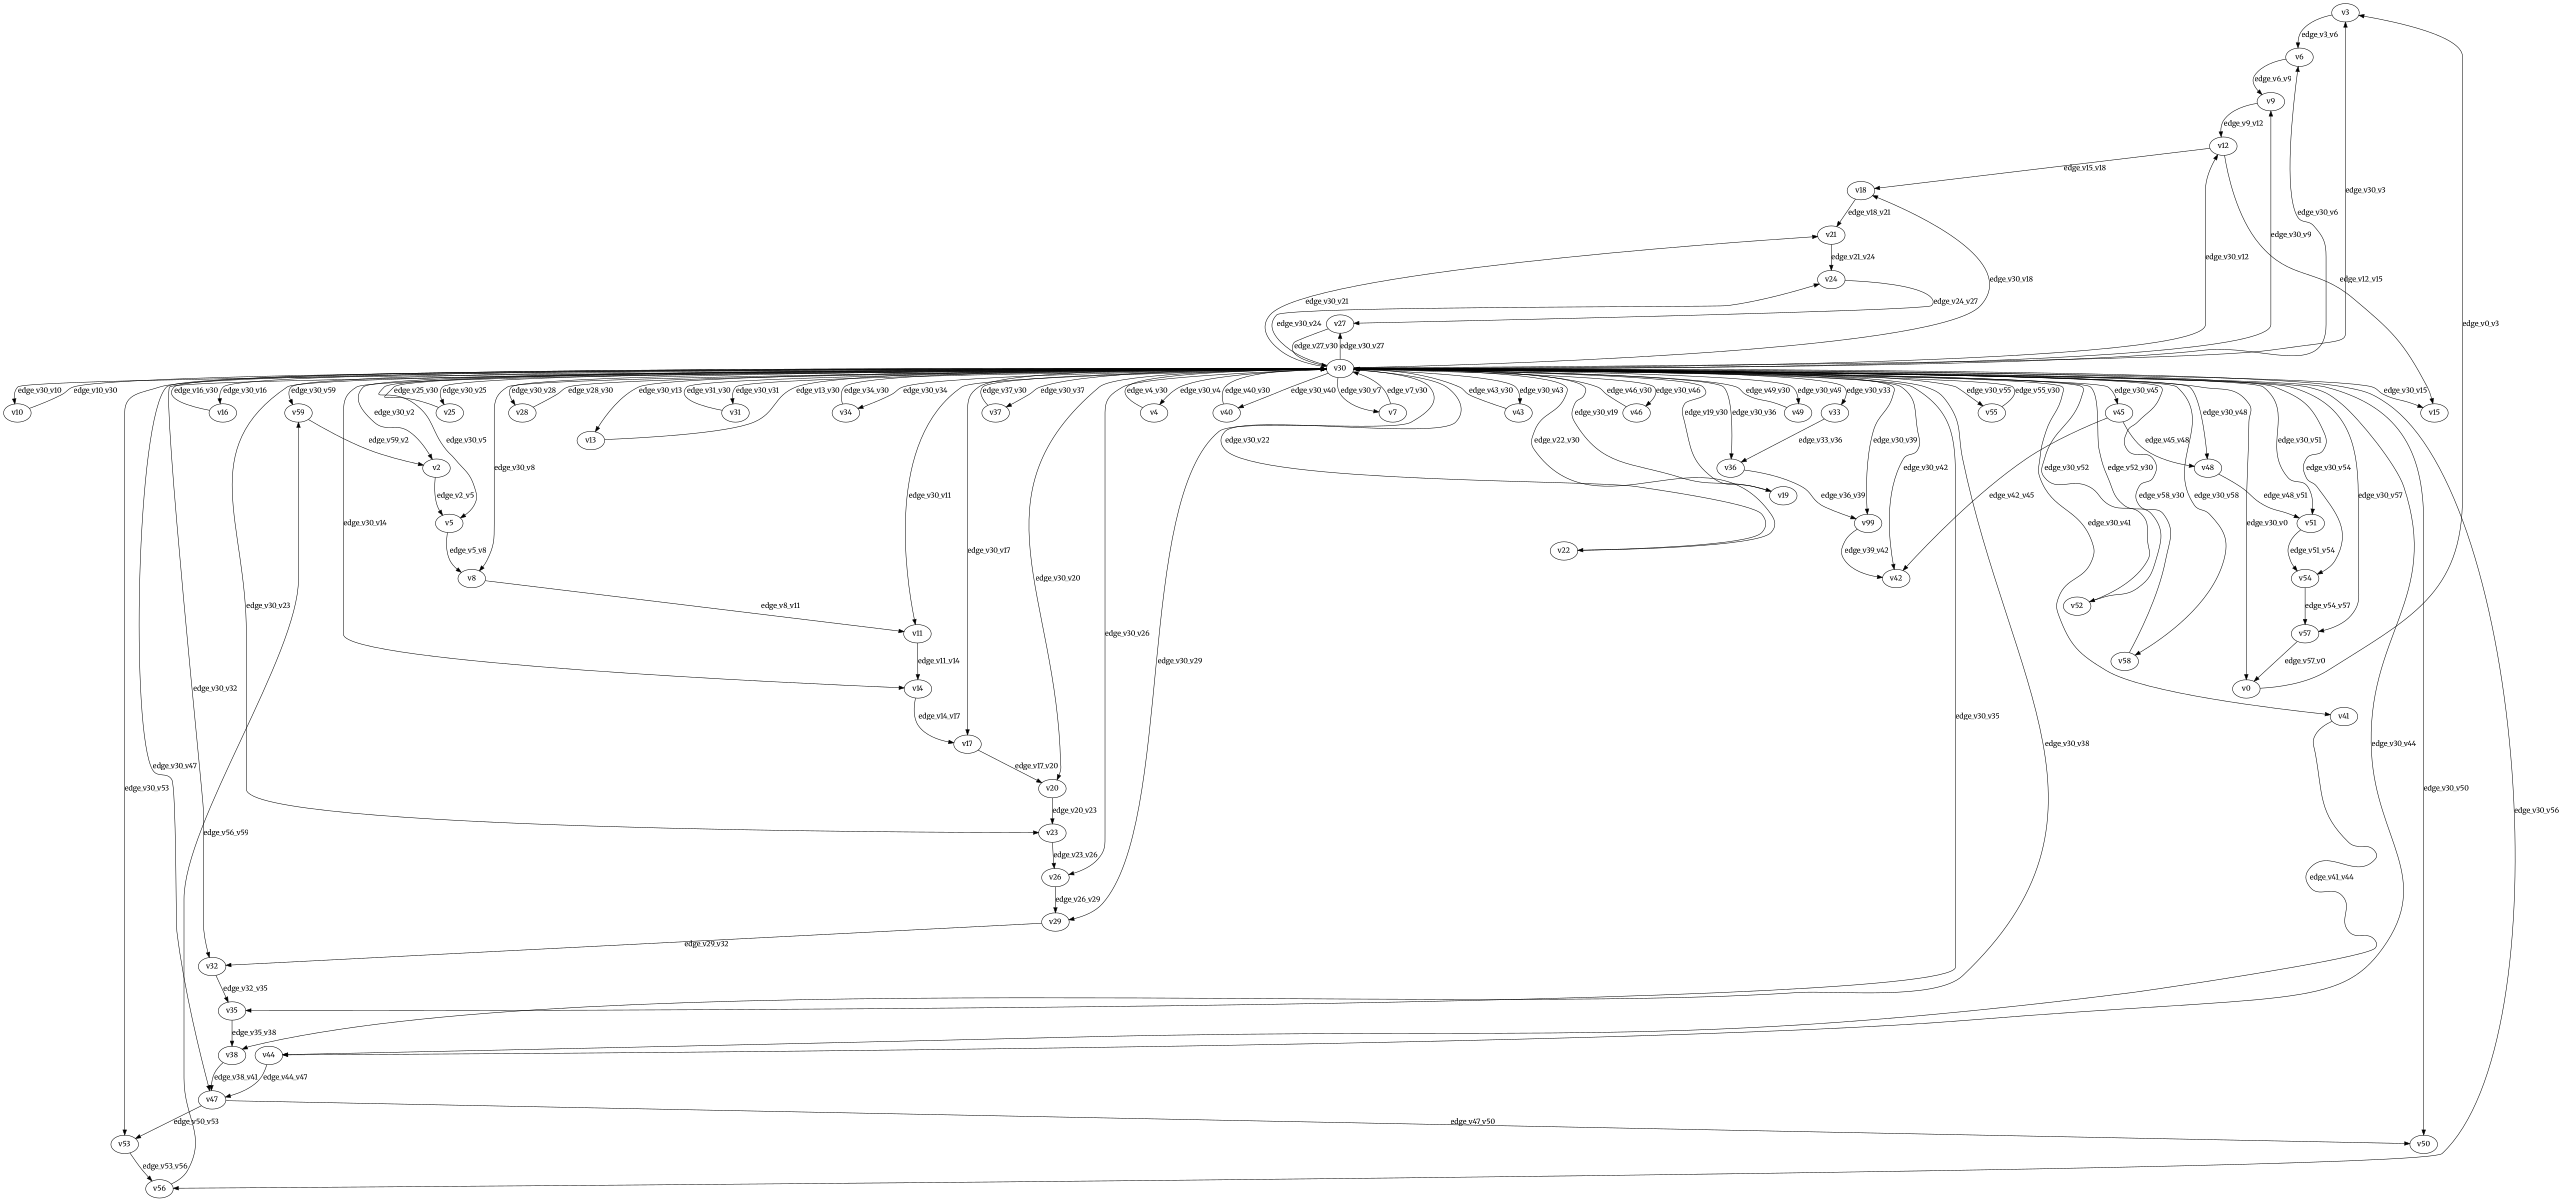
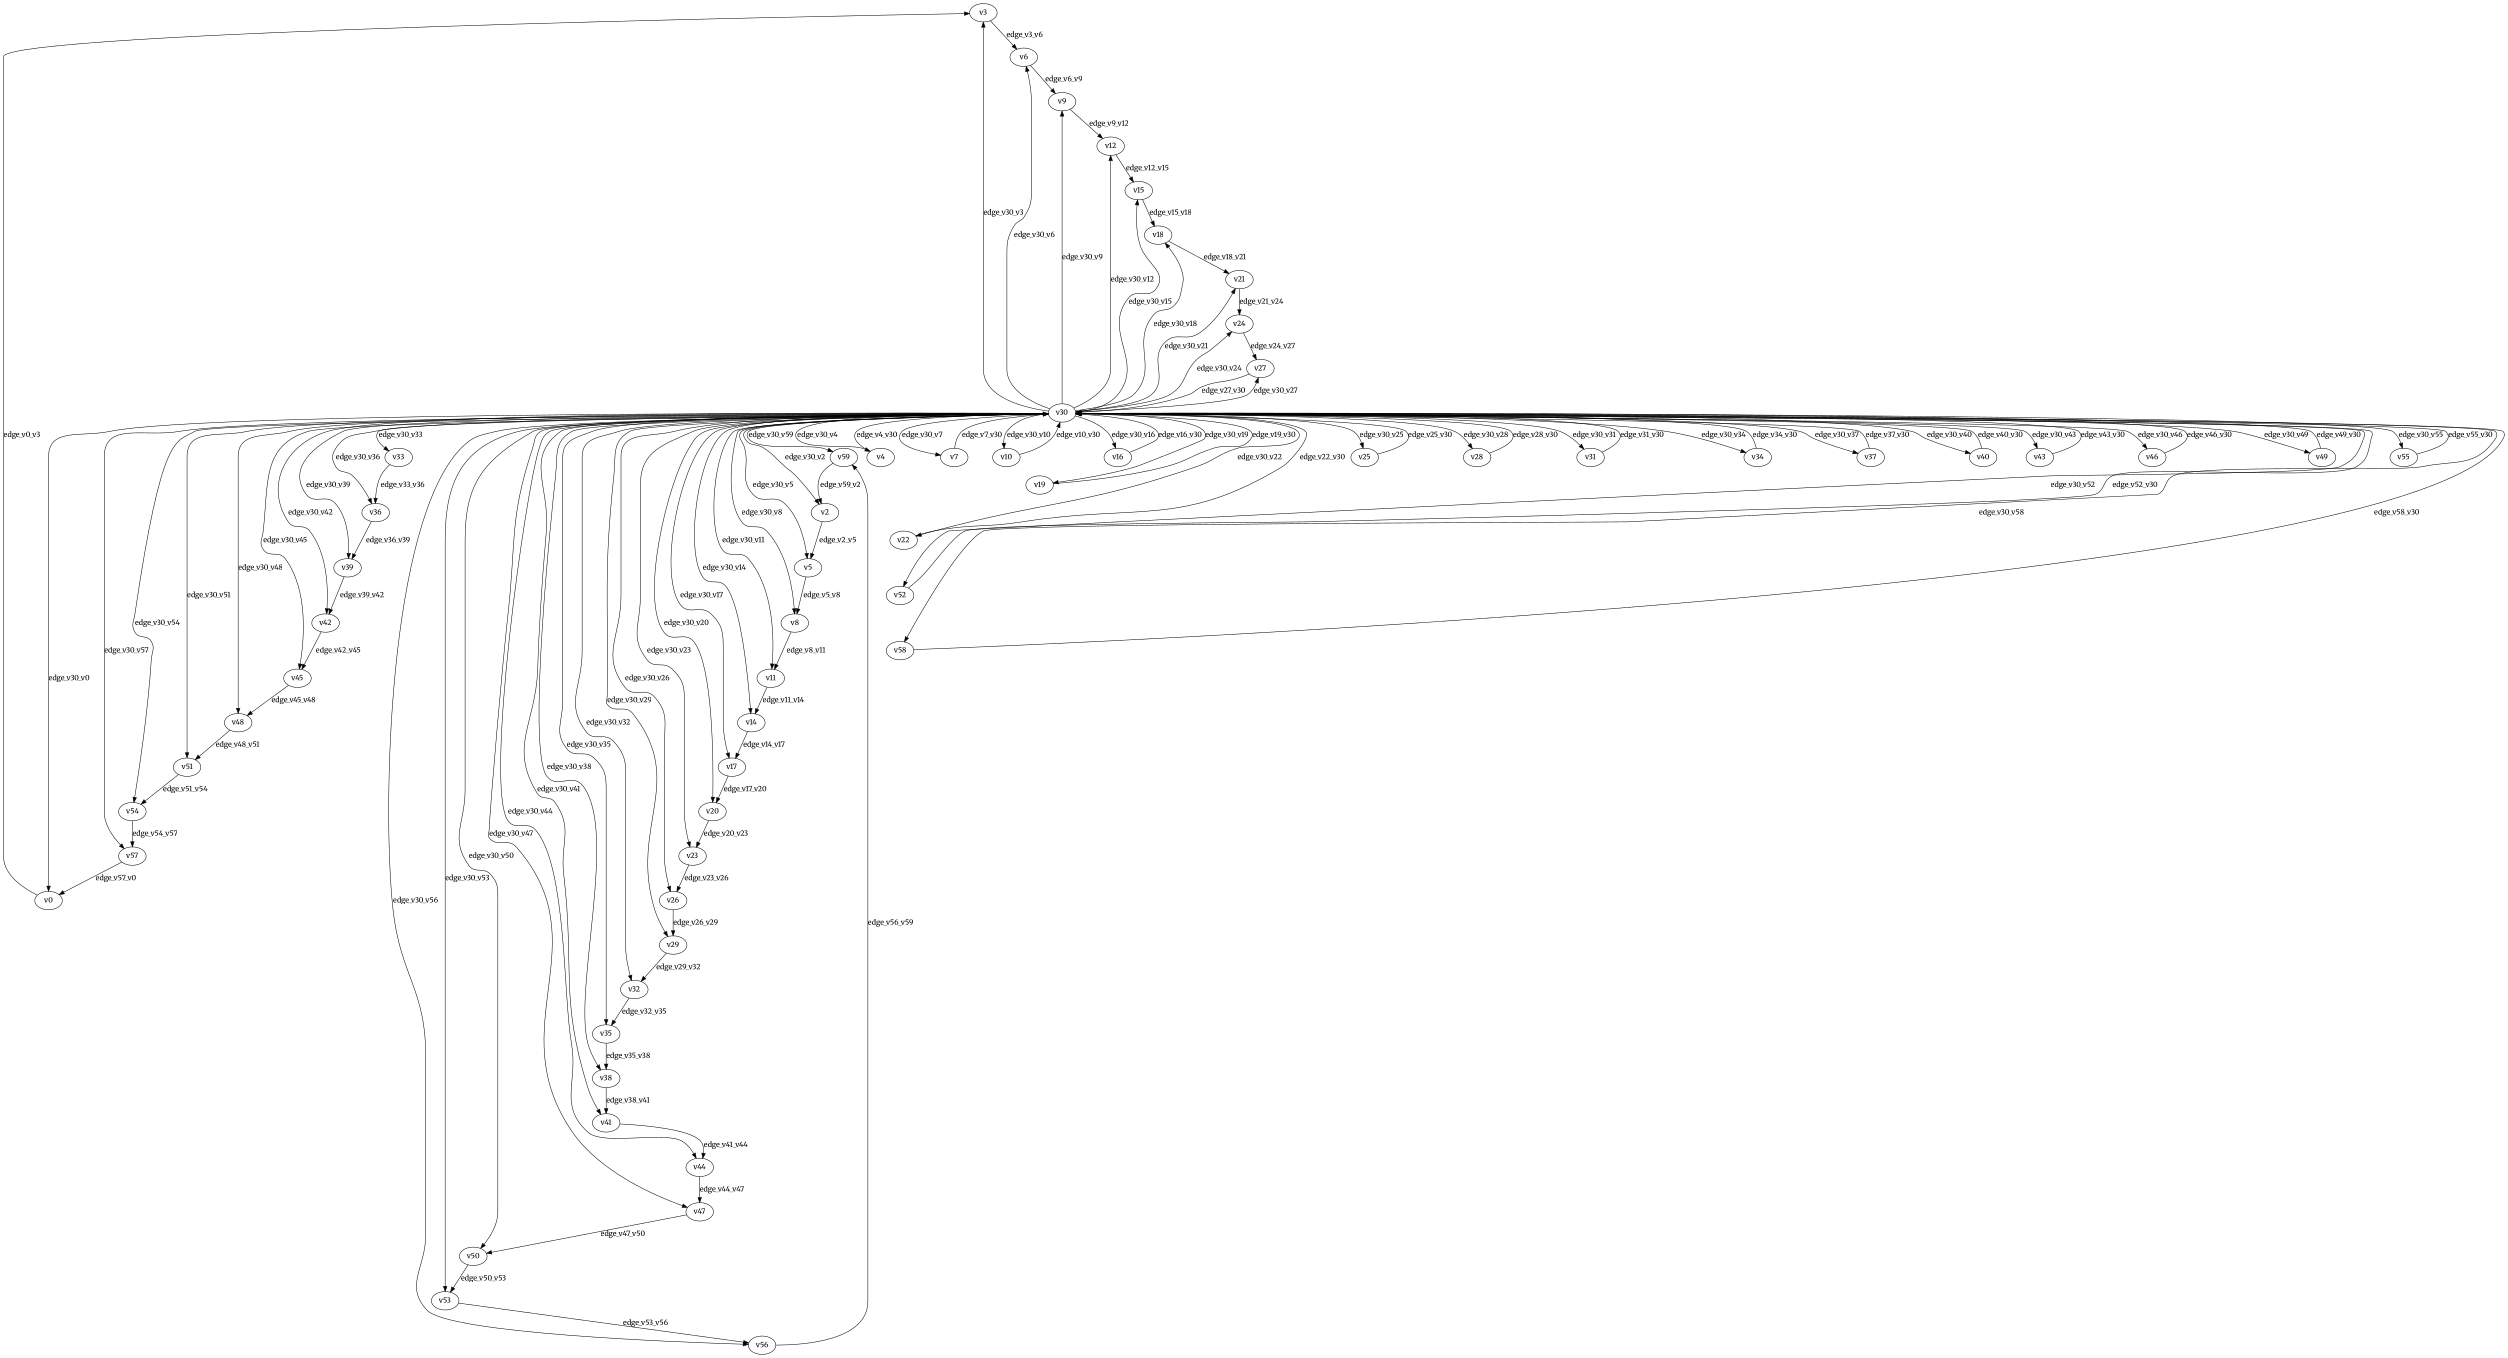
(2045, 168) -> (1147, 210)
(591, 441) -> none
(1998, 480) -> (313, 648)
(1868, 523) -> (348, 568)
(215, 1073) -> (606, 1098)
(171, 1121) -> (461, 1276)
